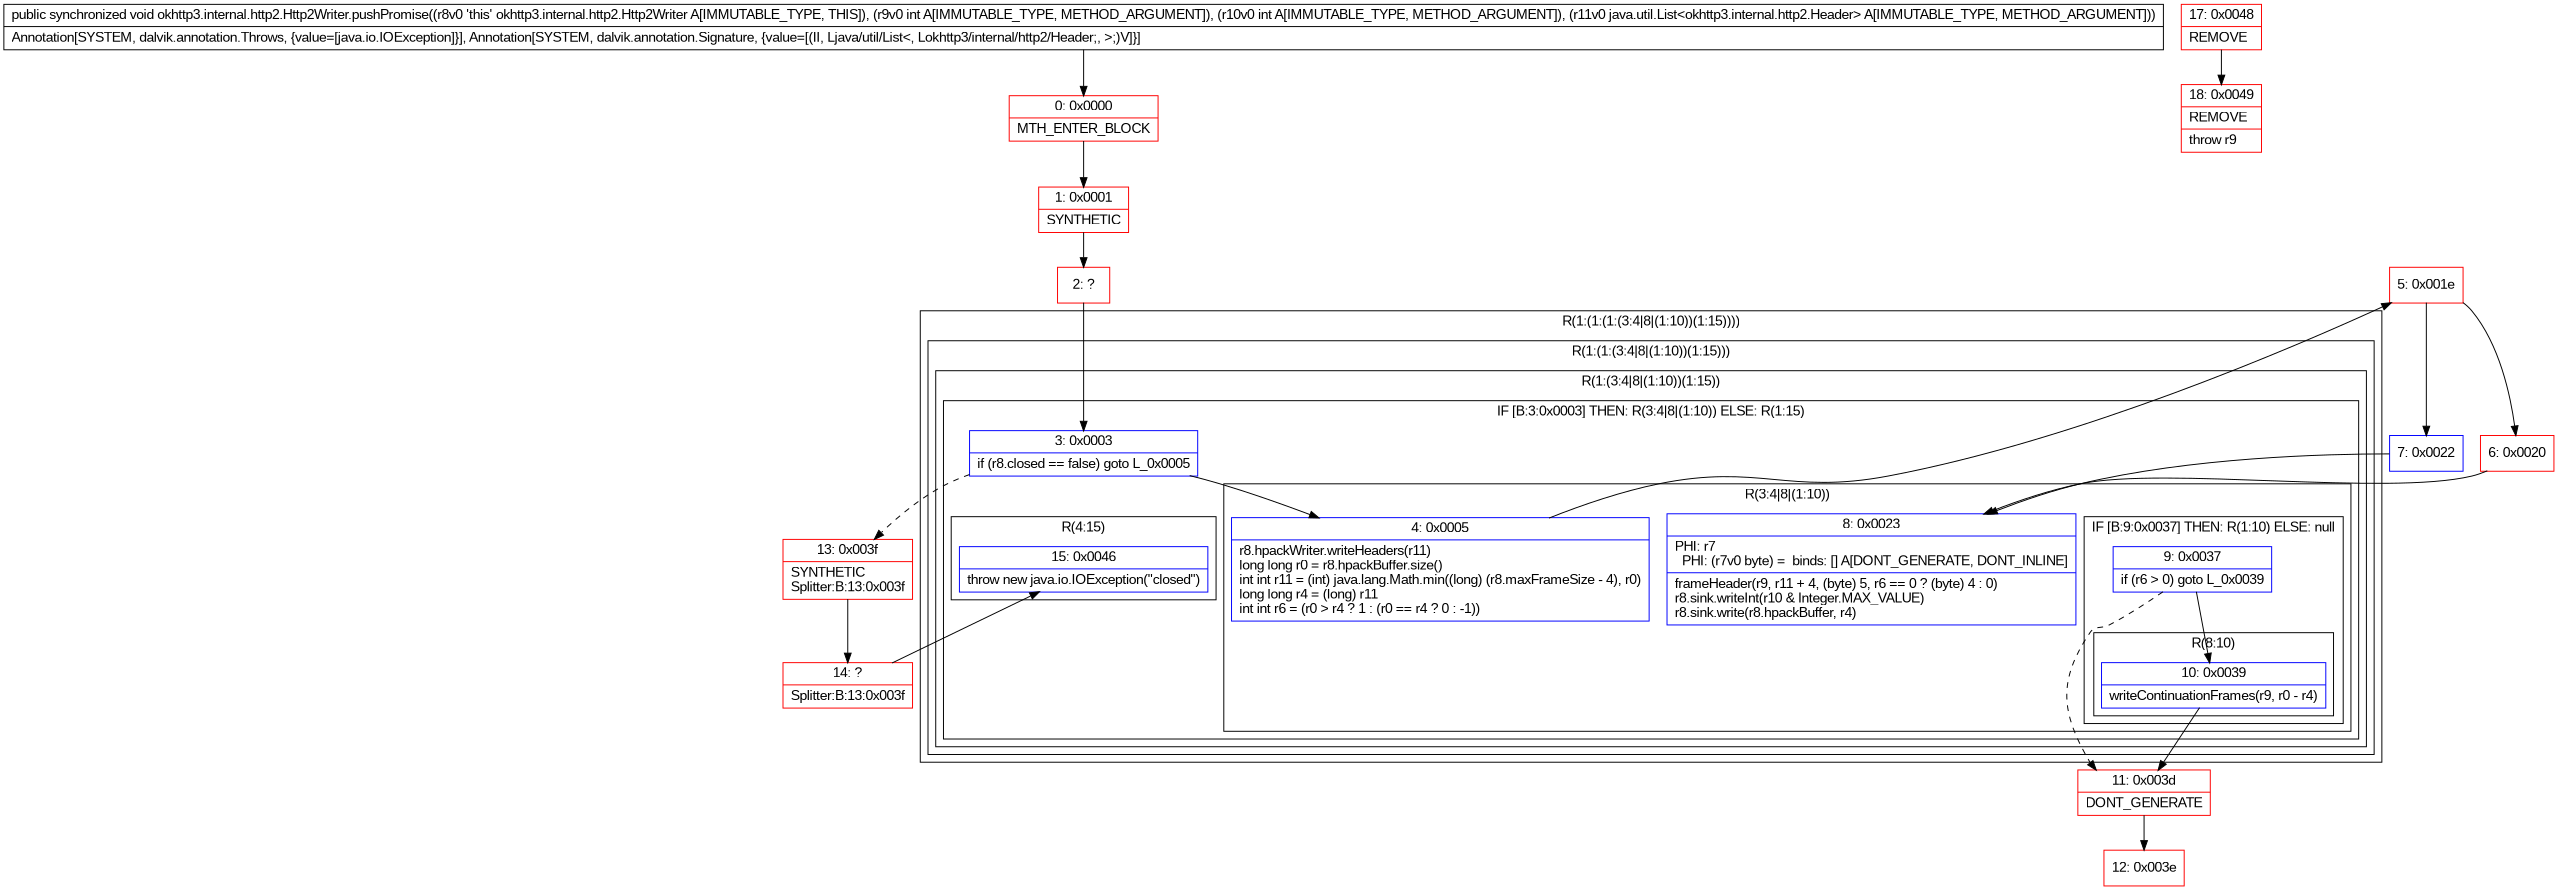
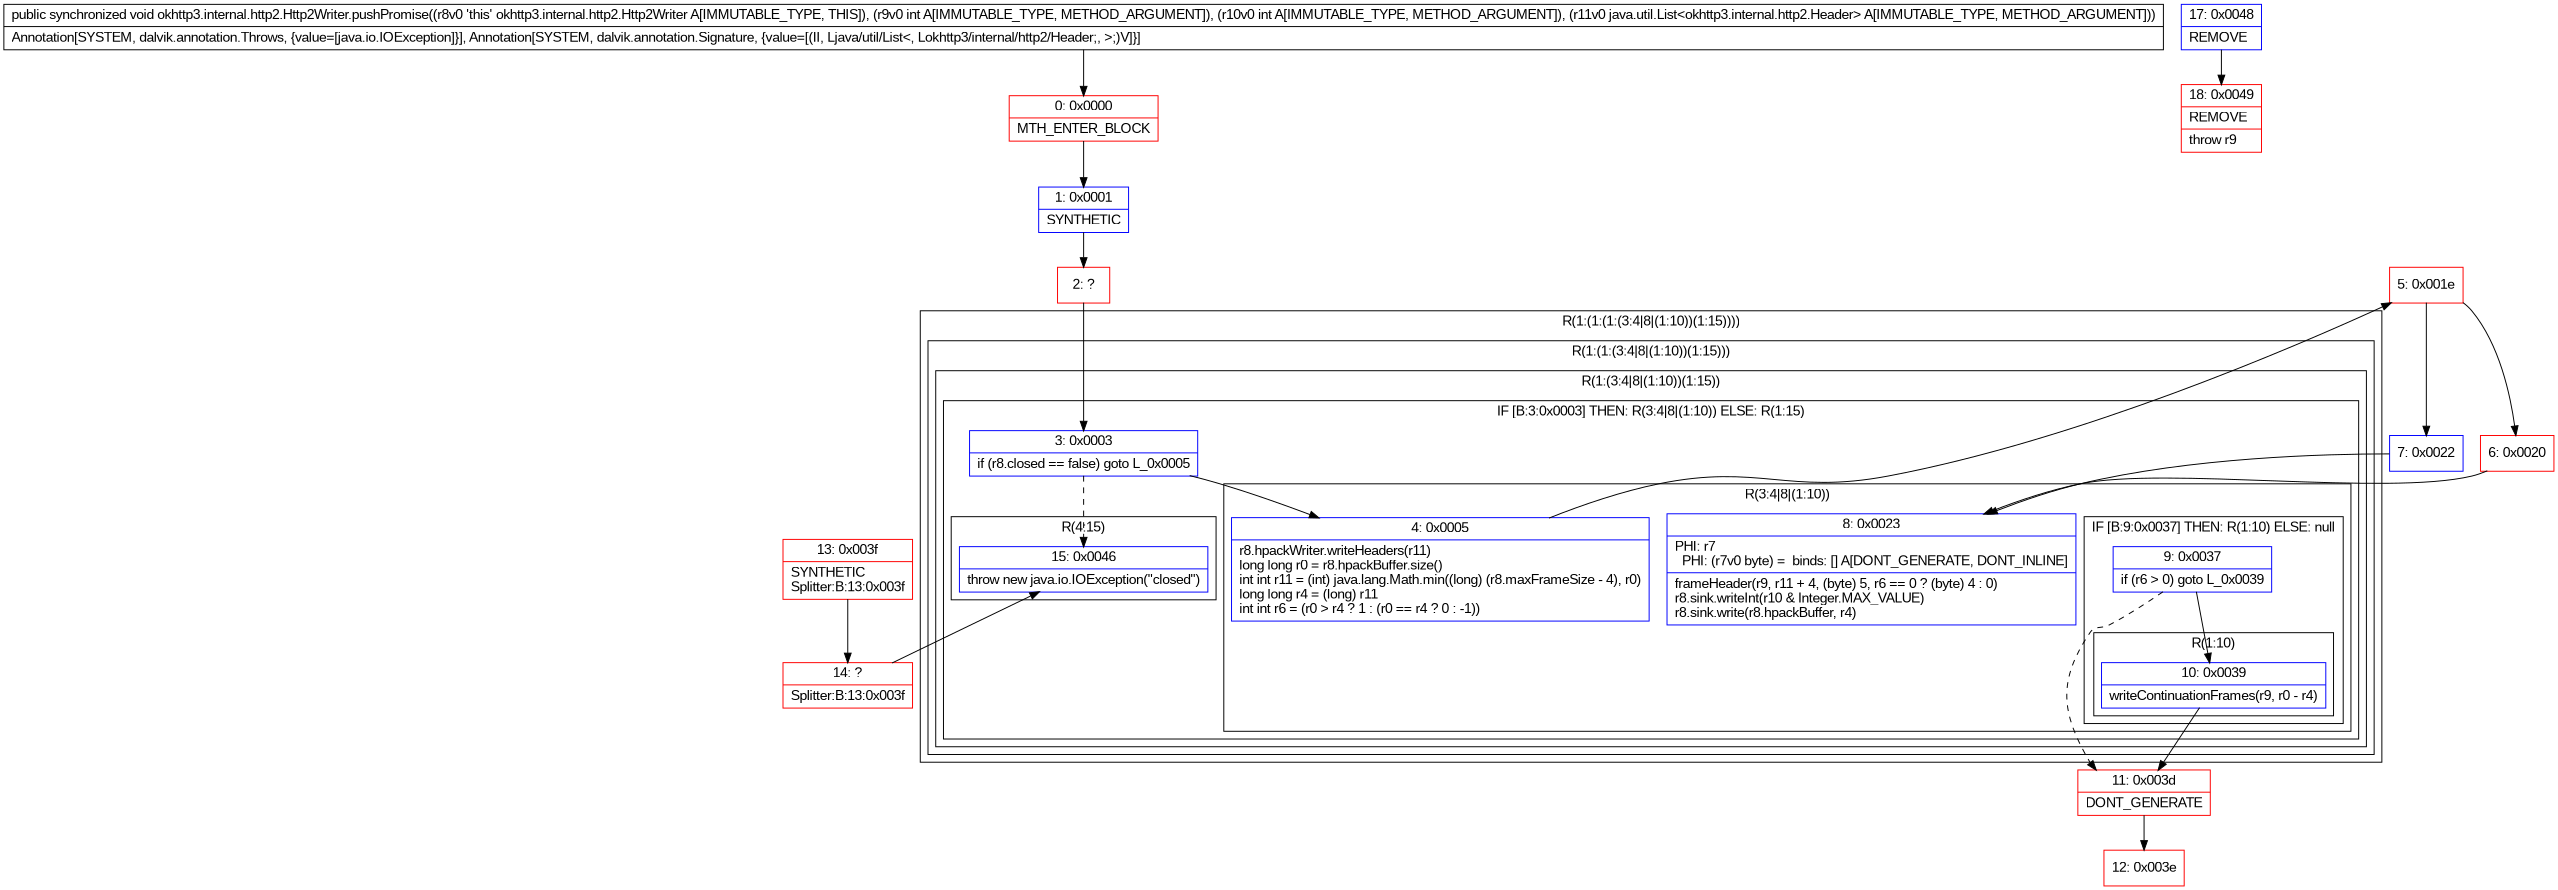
(2221, 27) -> (2221, 27)
(1084, 210) -> (1084, 210)
(914, 505) -> (1084, 507)
(2214, 644) -> (2214, 644)
